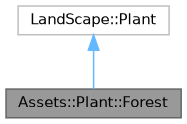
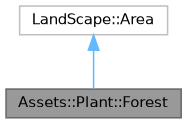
(94, 20) -> (94, 20)
